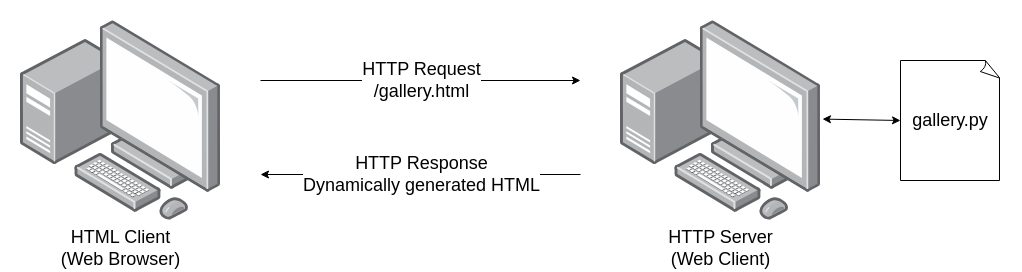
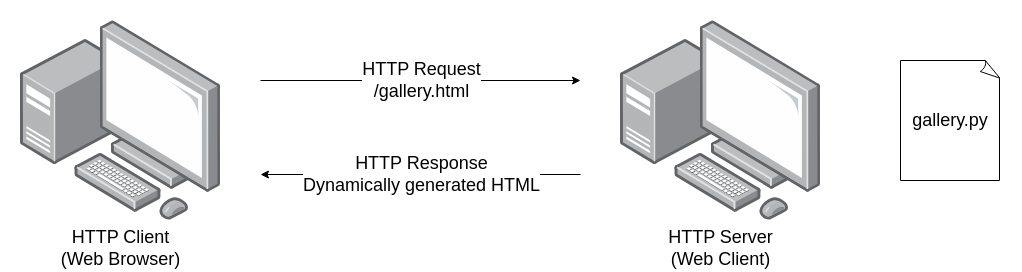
(861, 120) -> none
(121, 249) -> (121, 249)
